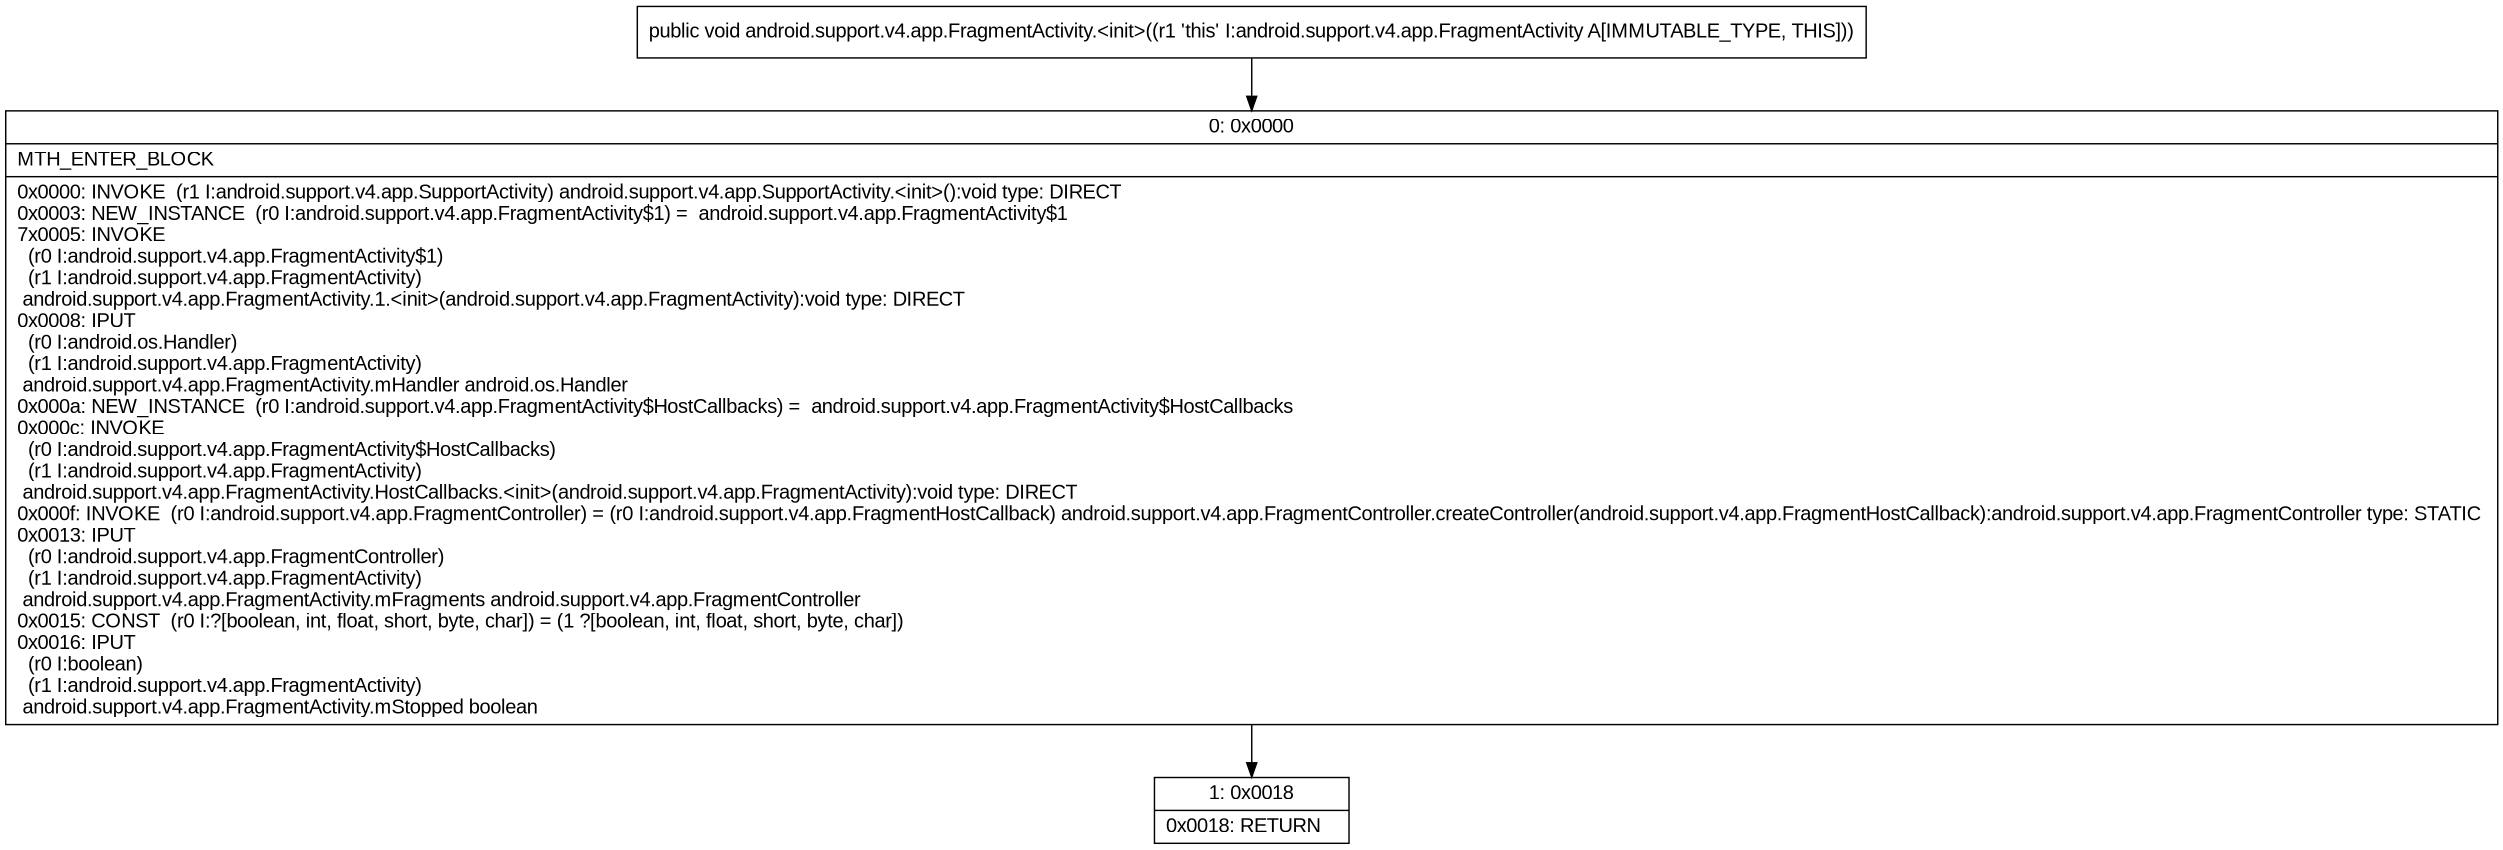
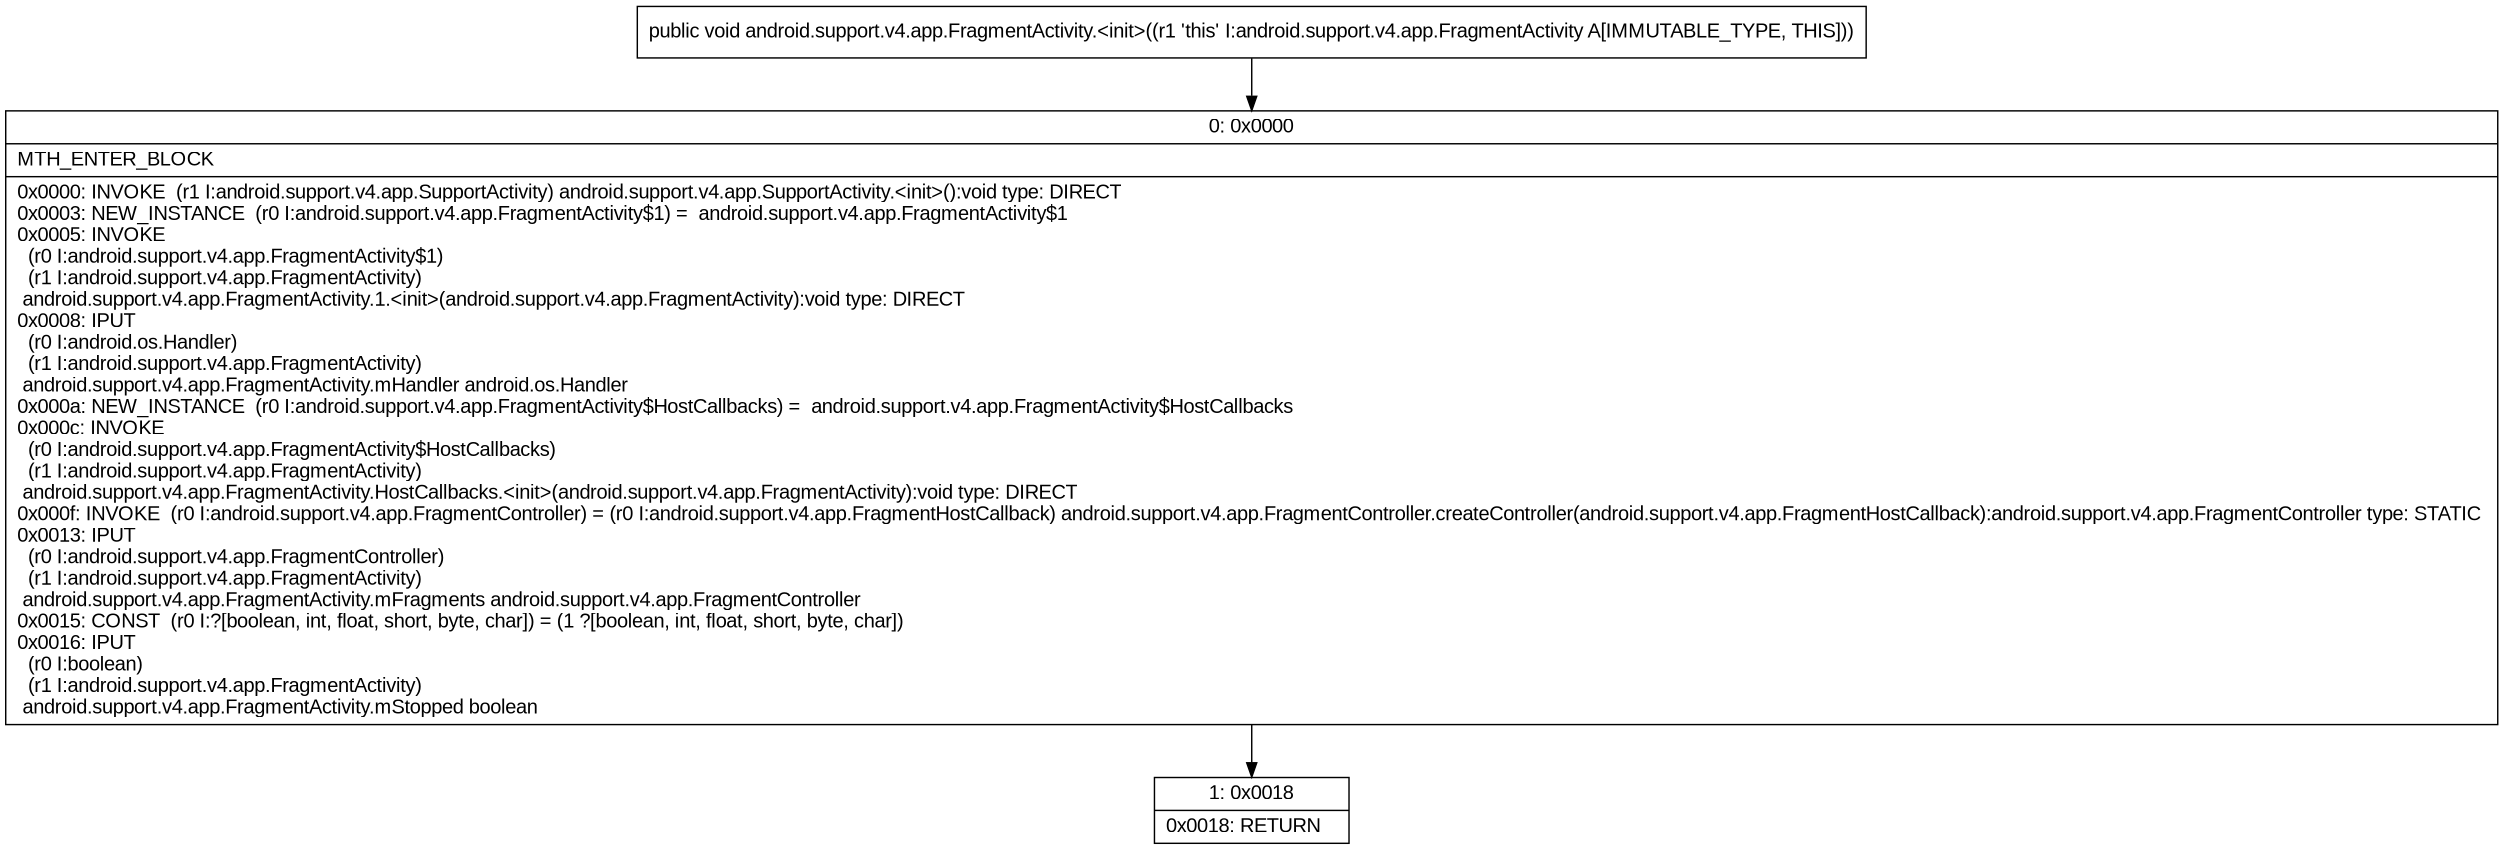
(97, 235) -> (97, 235)
